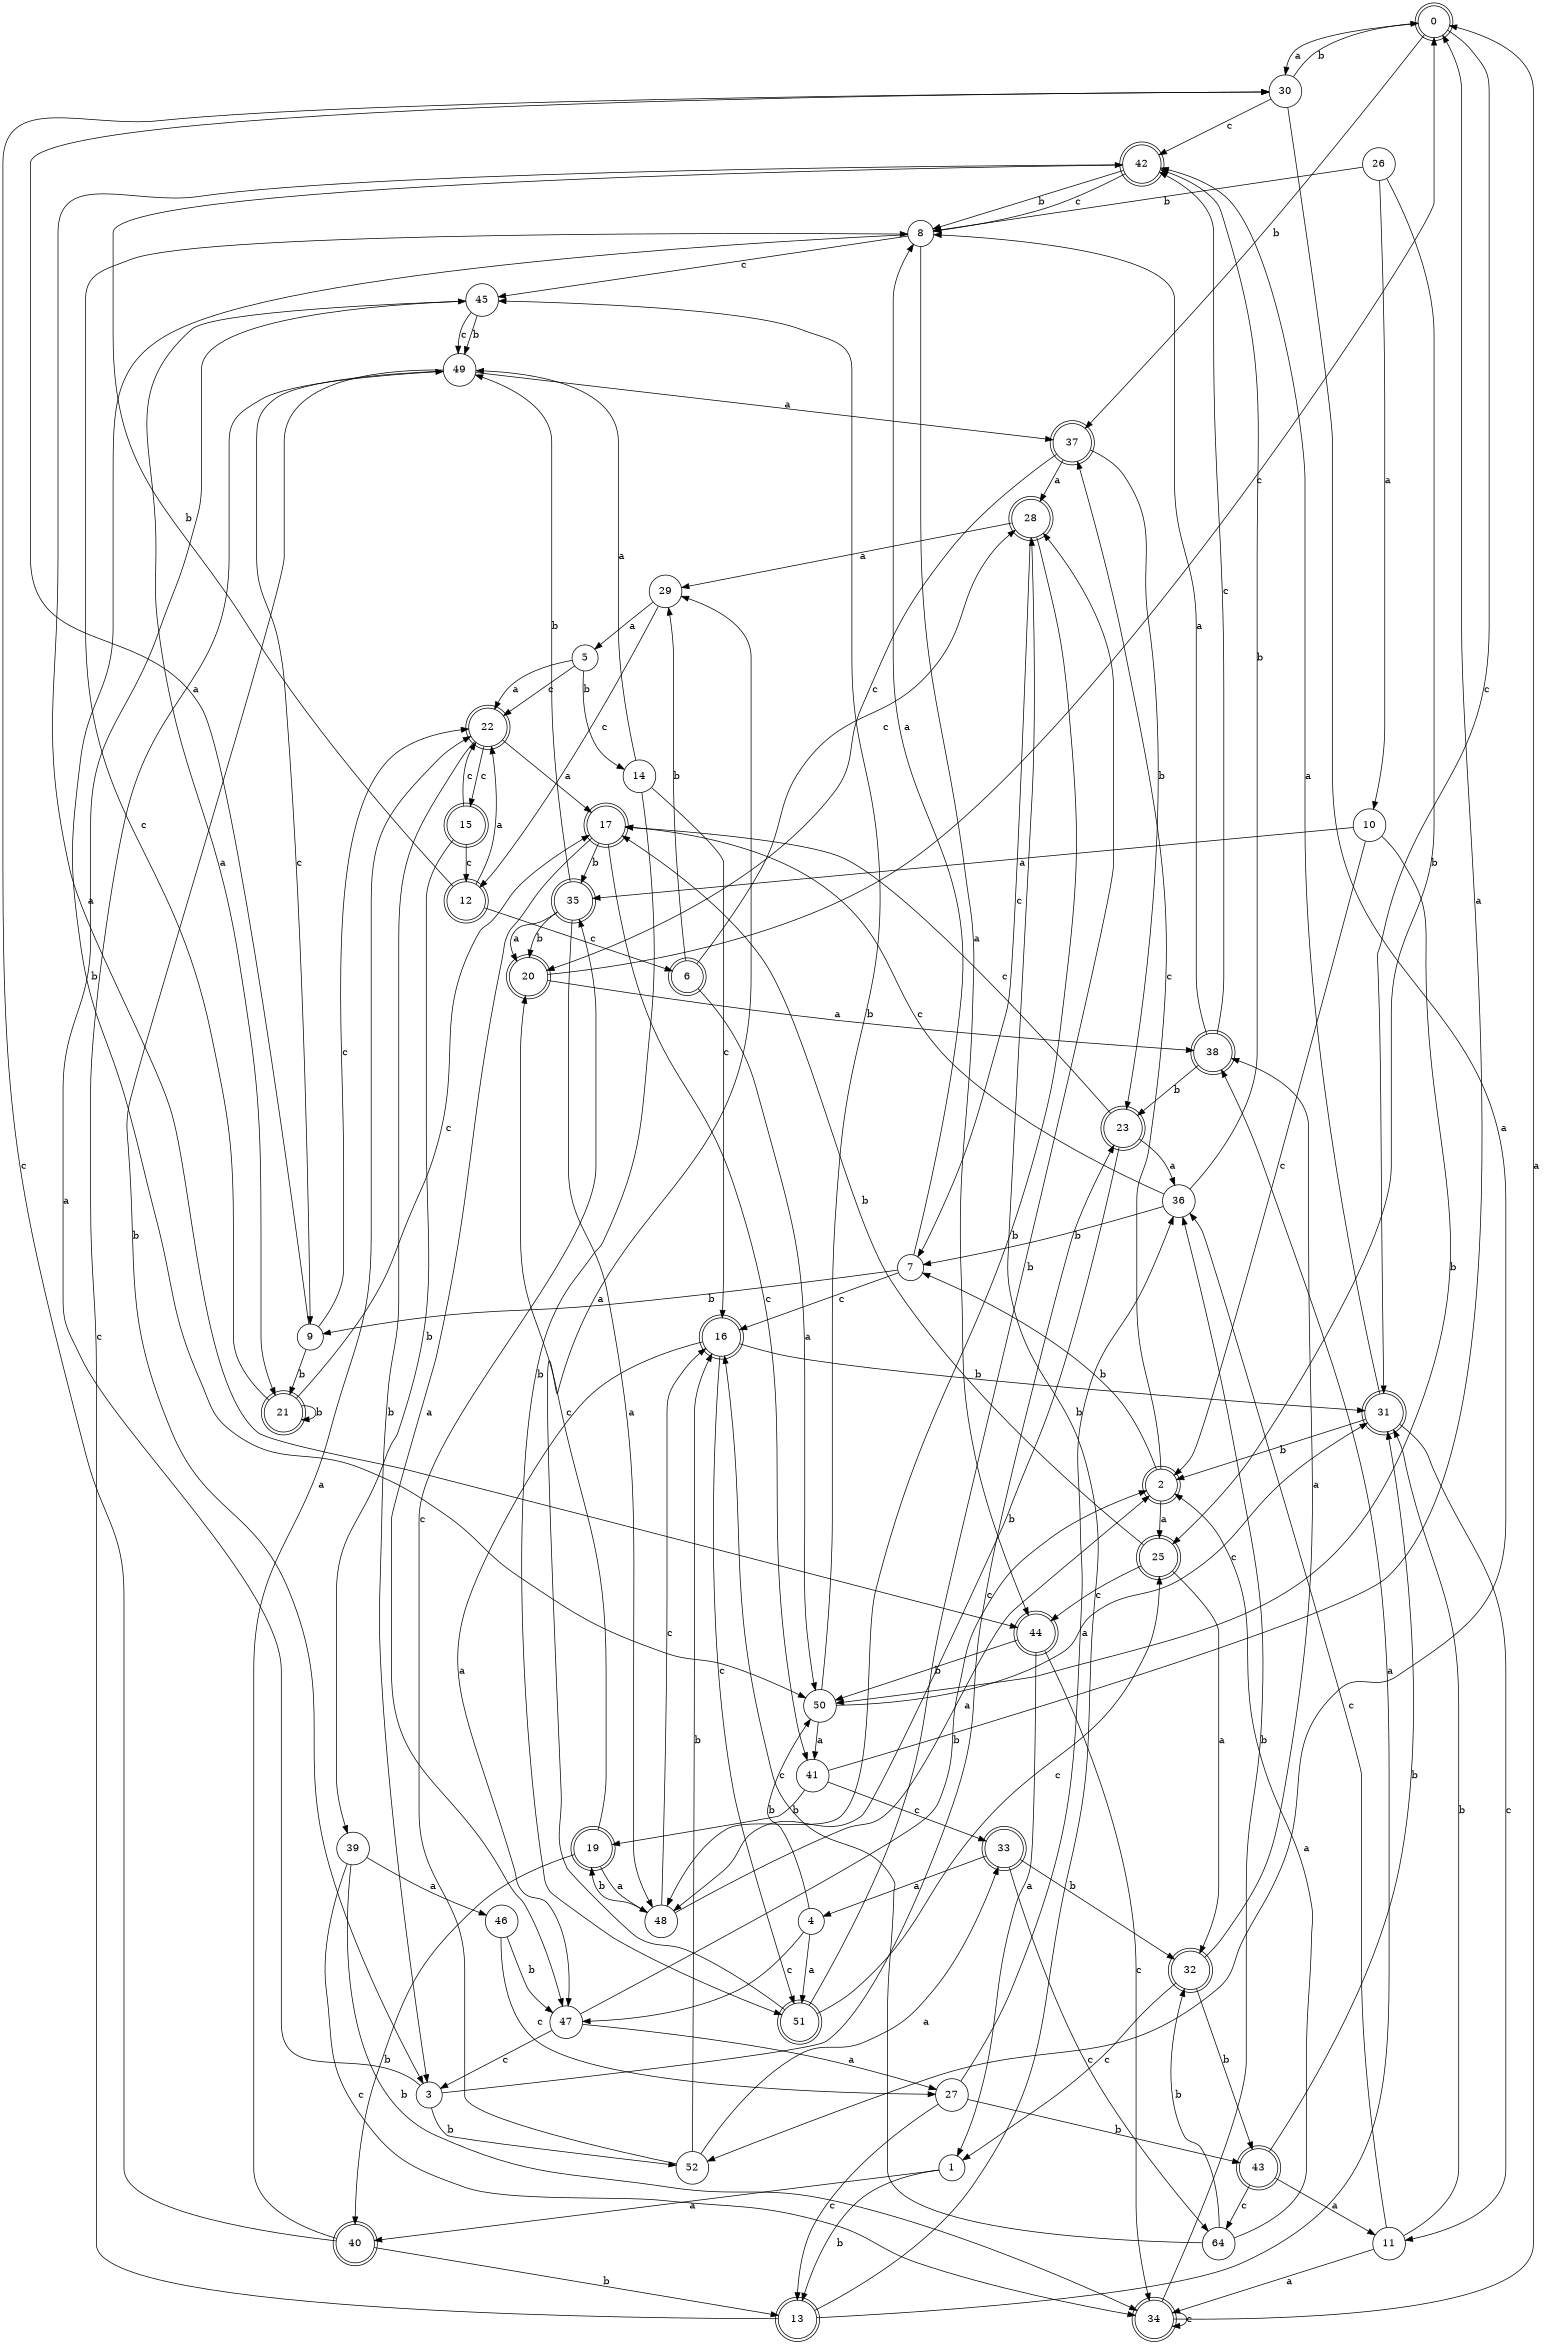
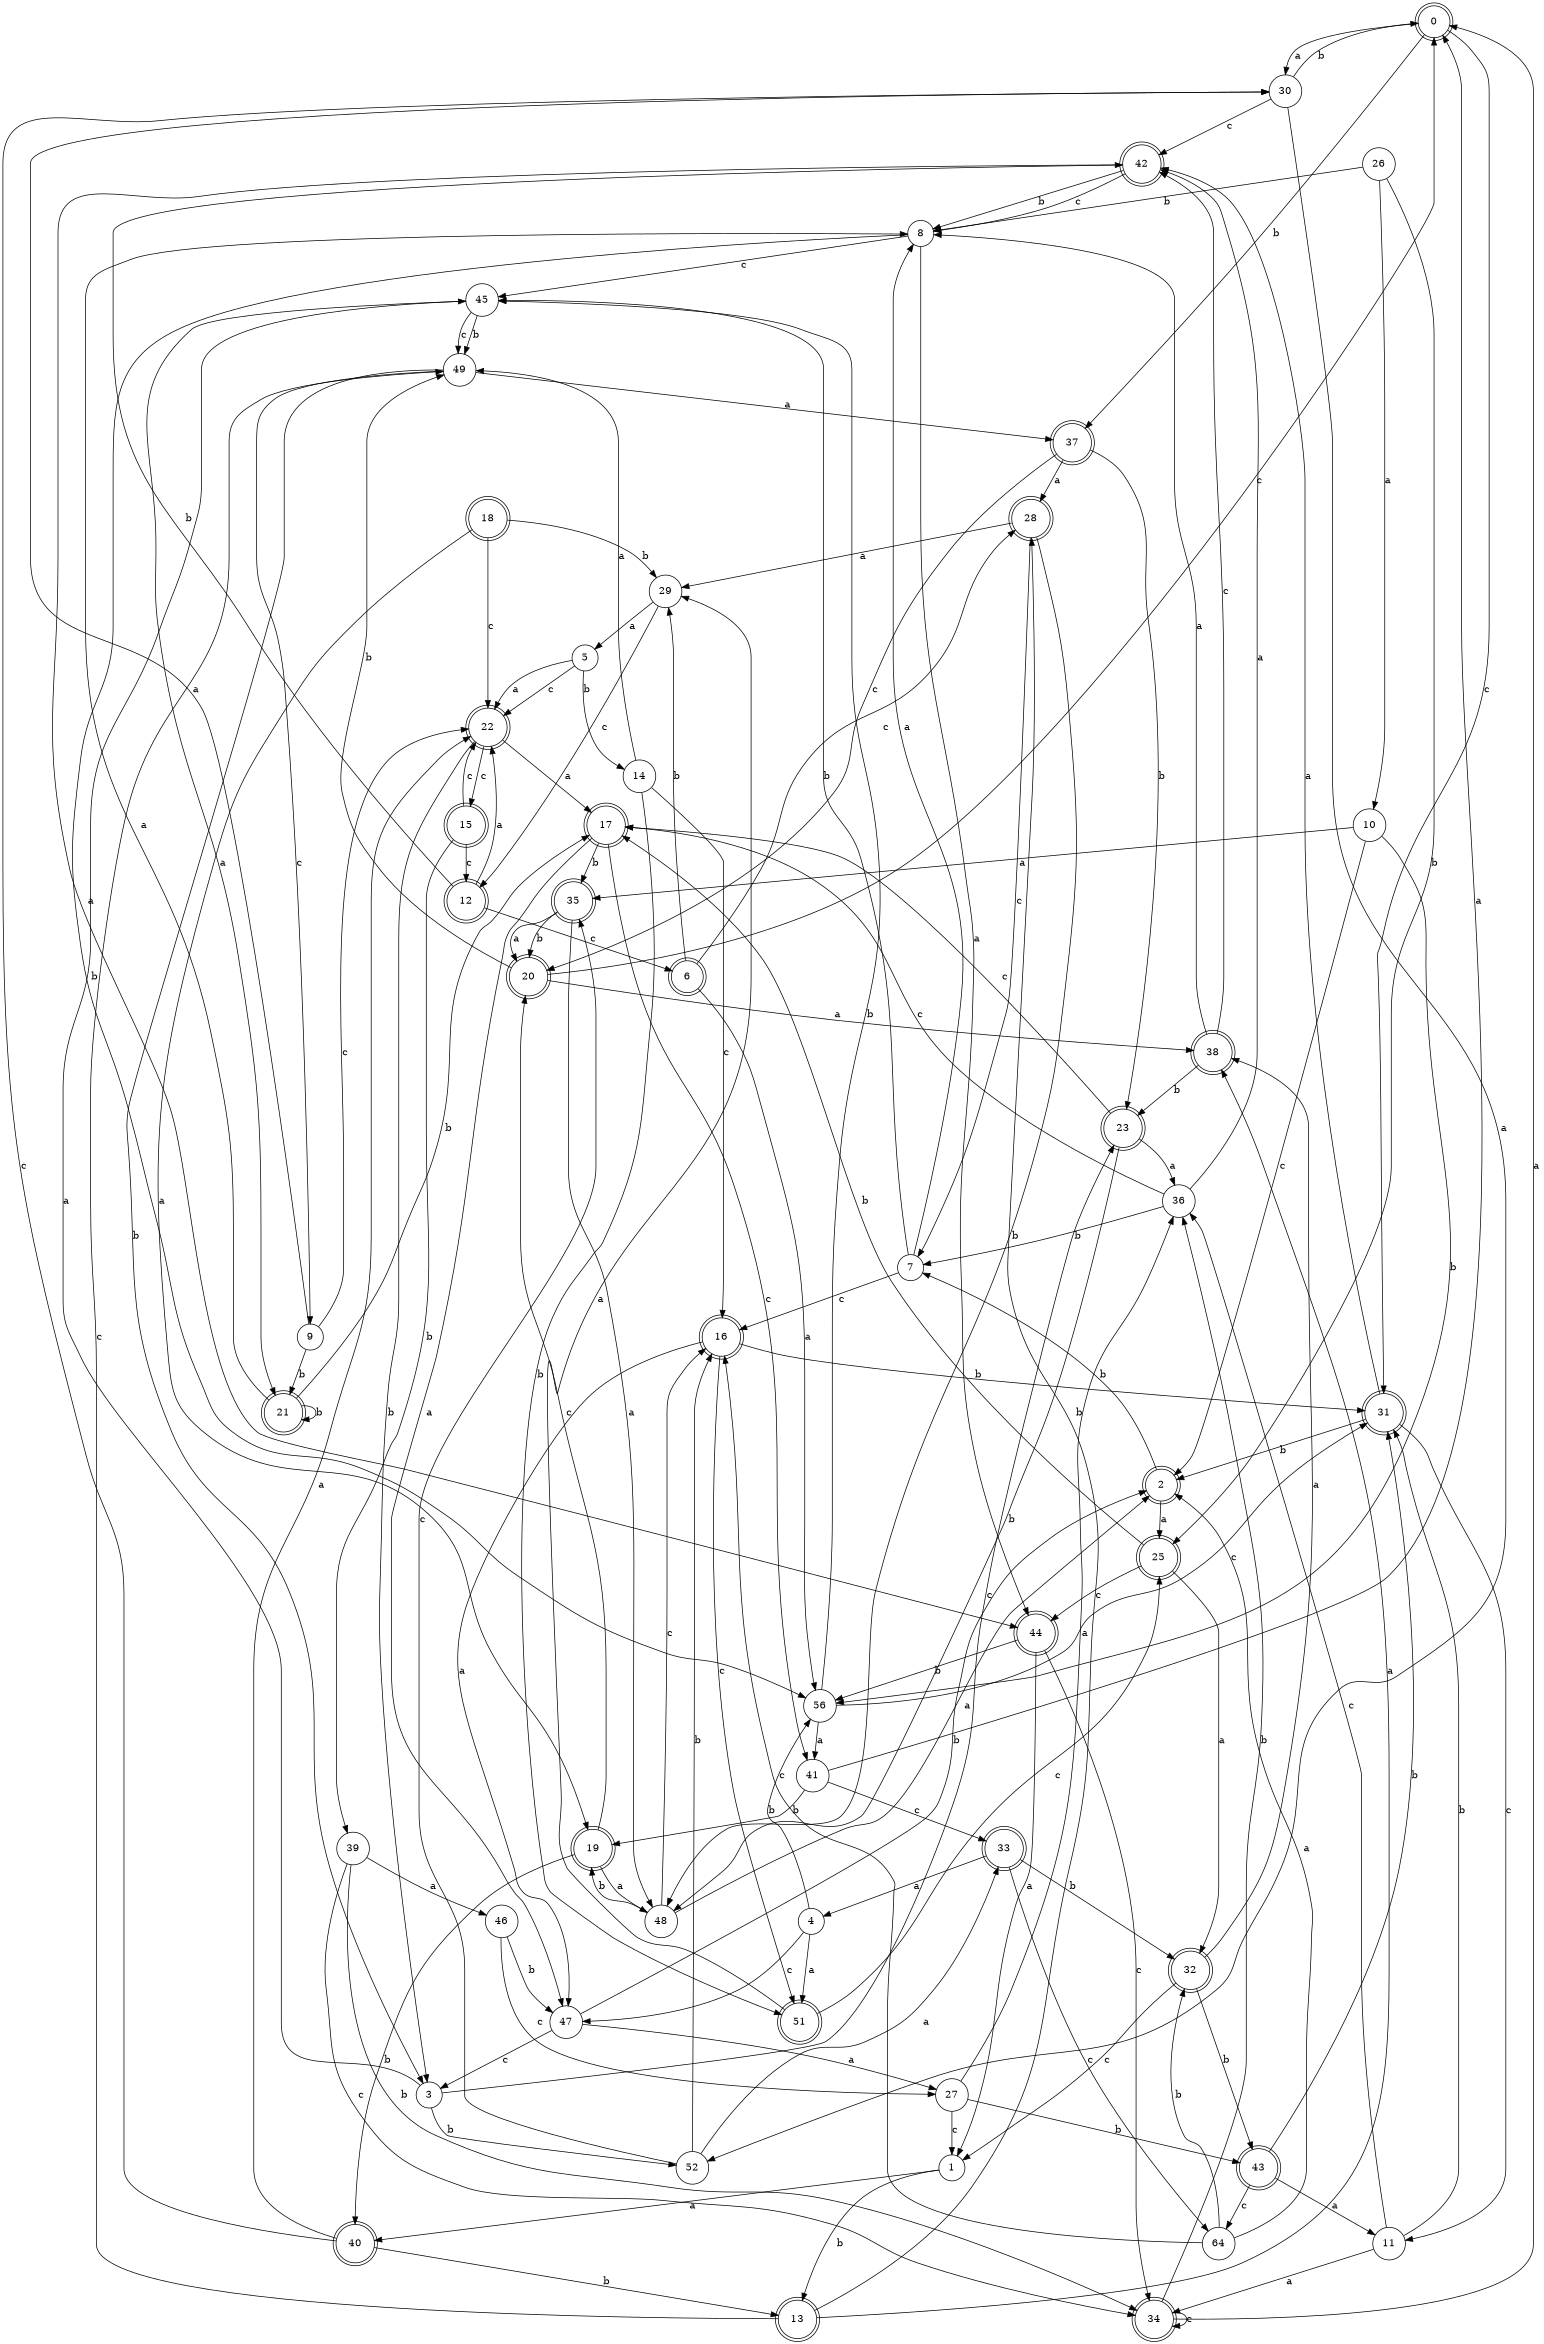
none -> (488, 519)
(552, 612) -> (355, 693)
(1260, 658) -> (1260, 658)
(144, 825) -> (144, 825)
(1166, 967) -> none
(449, 1128) -> (449, 1128)
(1022, 1276) -> none
(614, 1304) -> (824, 650)
(820, 1706) -> (820, 1706)
(840, 2187) -> (952, 2129)
